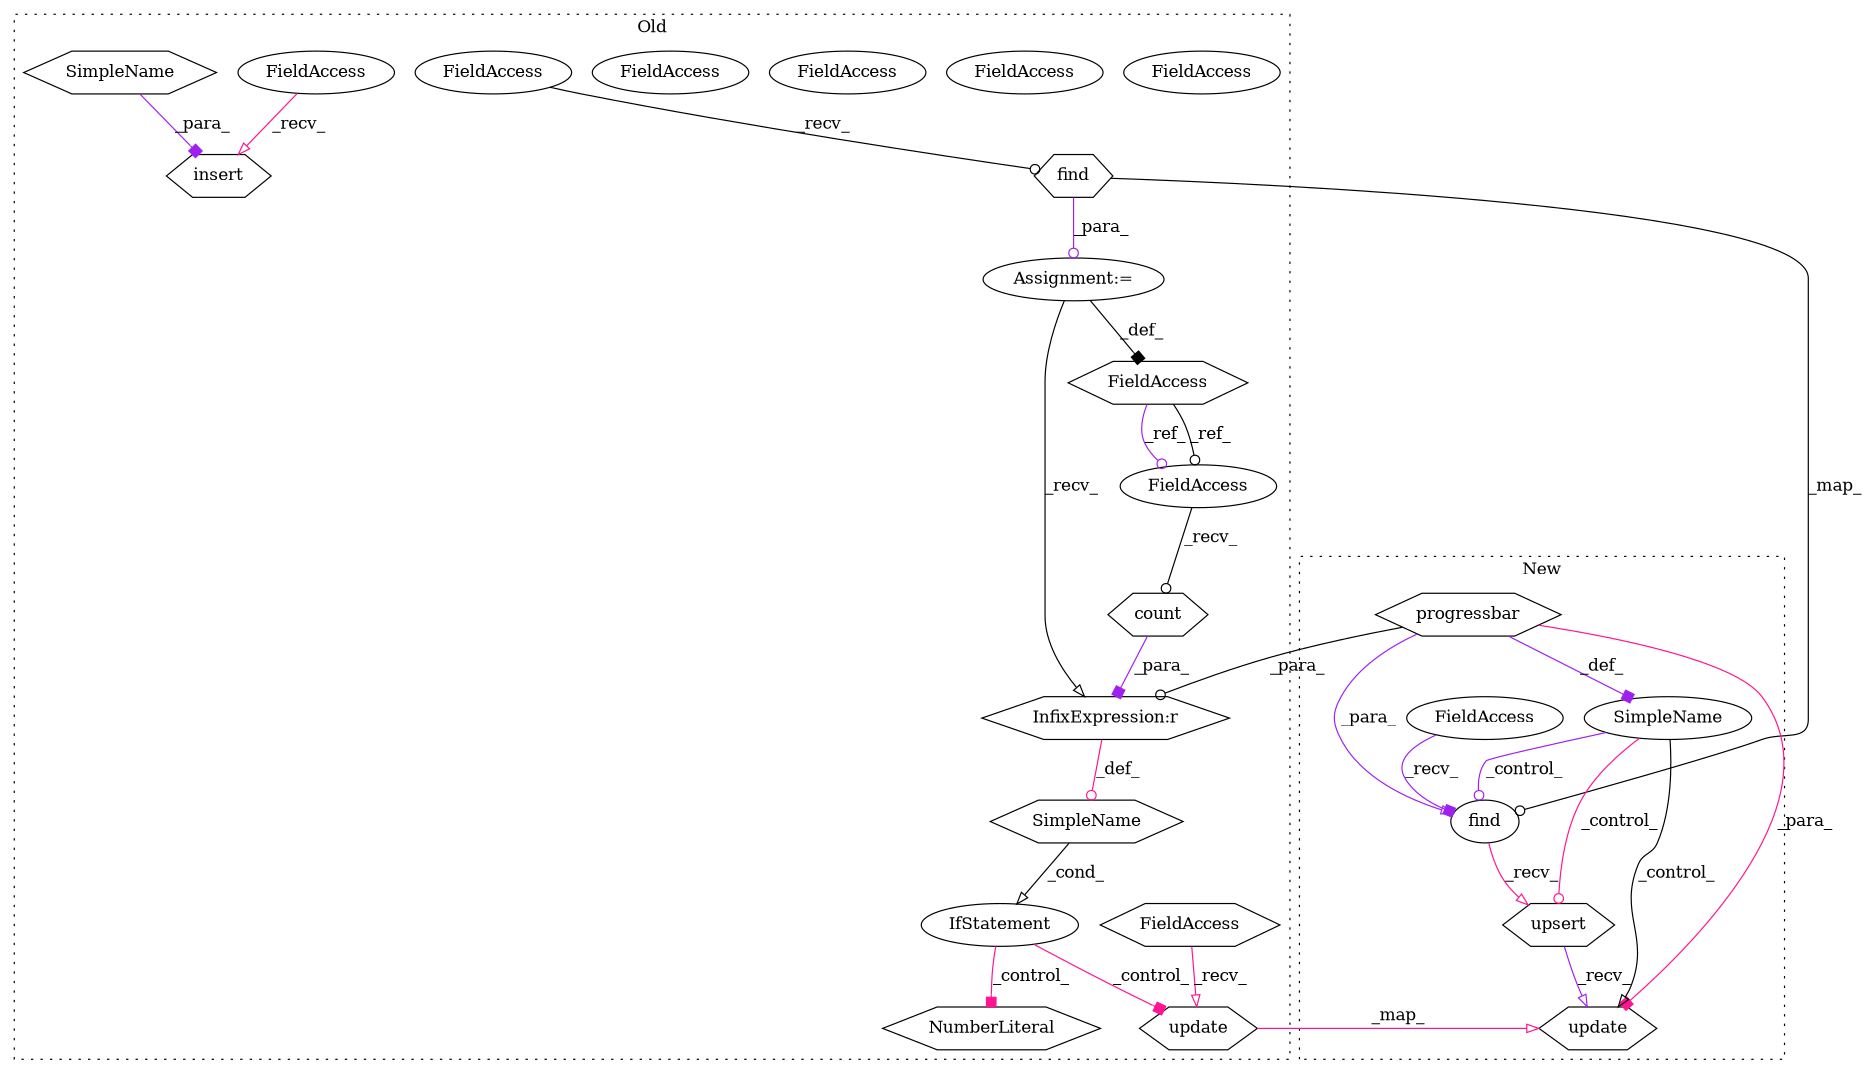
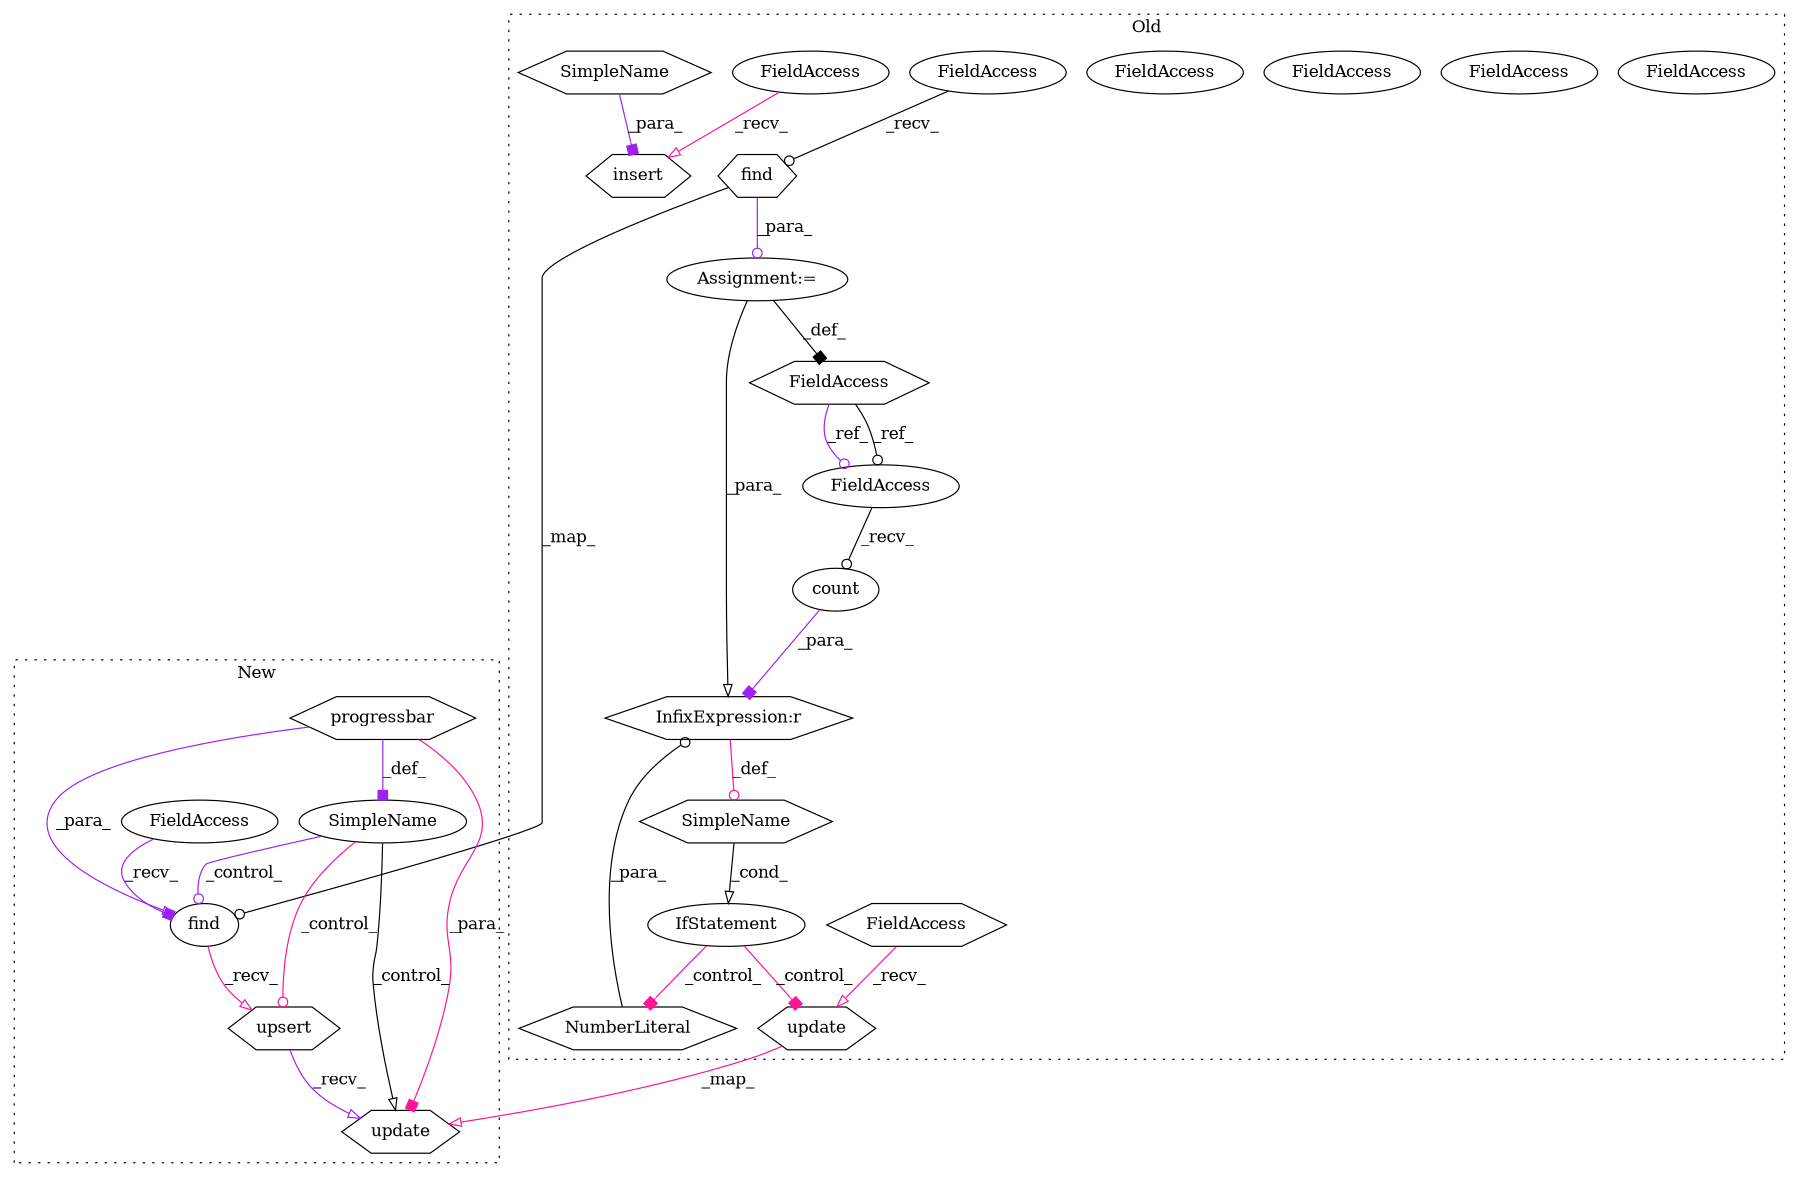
(1072, 486) -> (754, 486)
(1158, 615) -> (836, 590)
(1282, 654) -> (612, 865)
